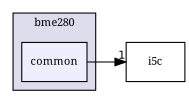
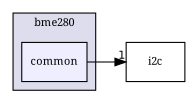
(156, 62) -> (156, 62)
